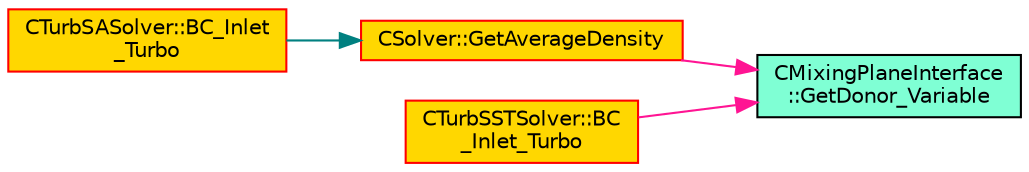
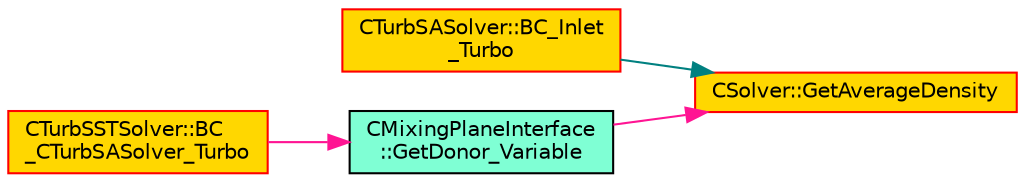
(708, 64) -> (650, 120)
(522, 132) -> (138, 142)
